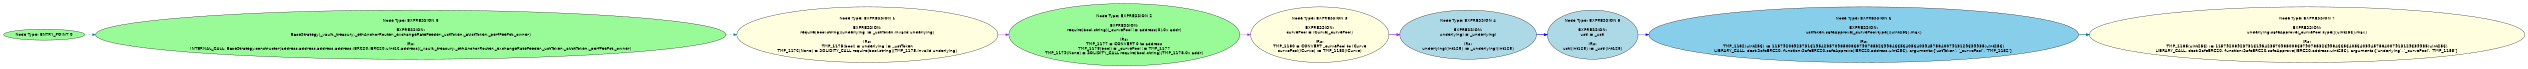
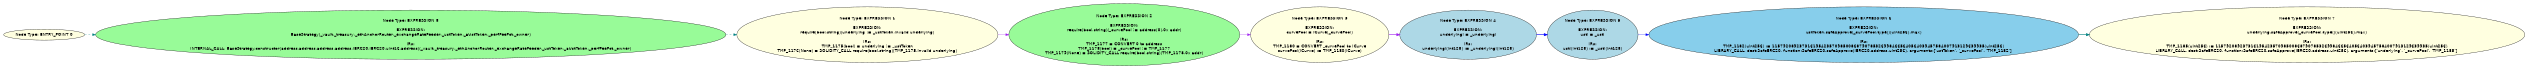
(44, 35) -> (44, 35)
